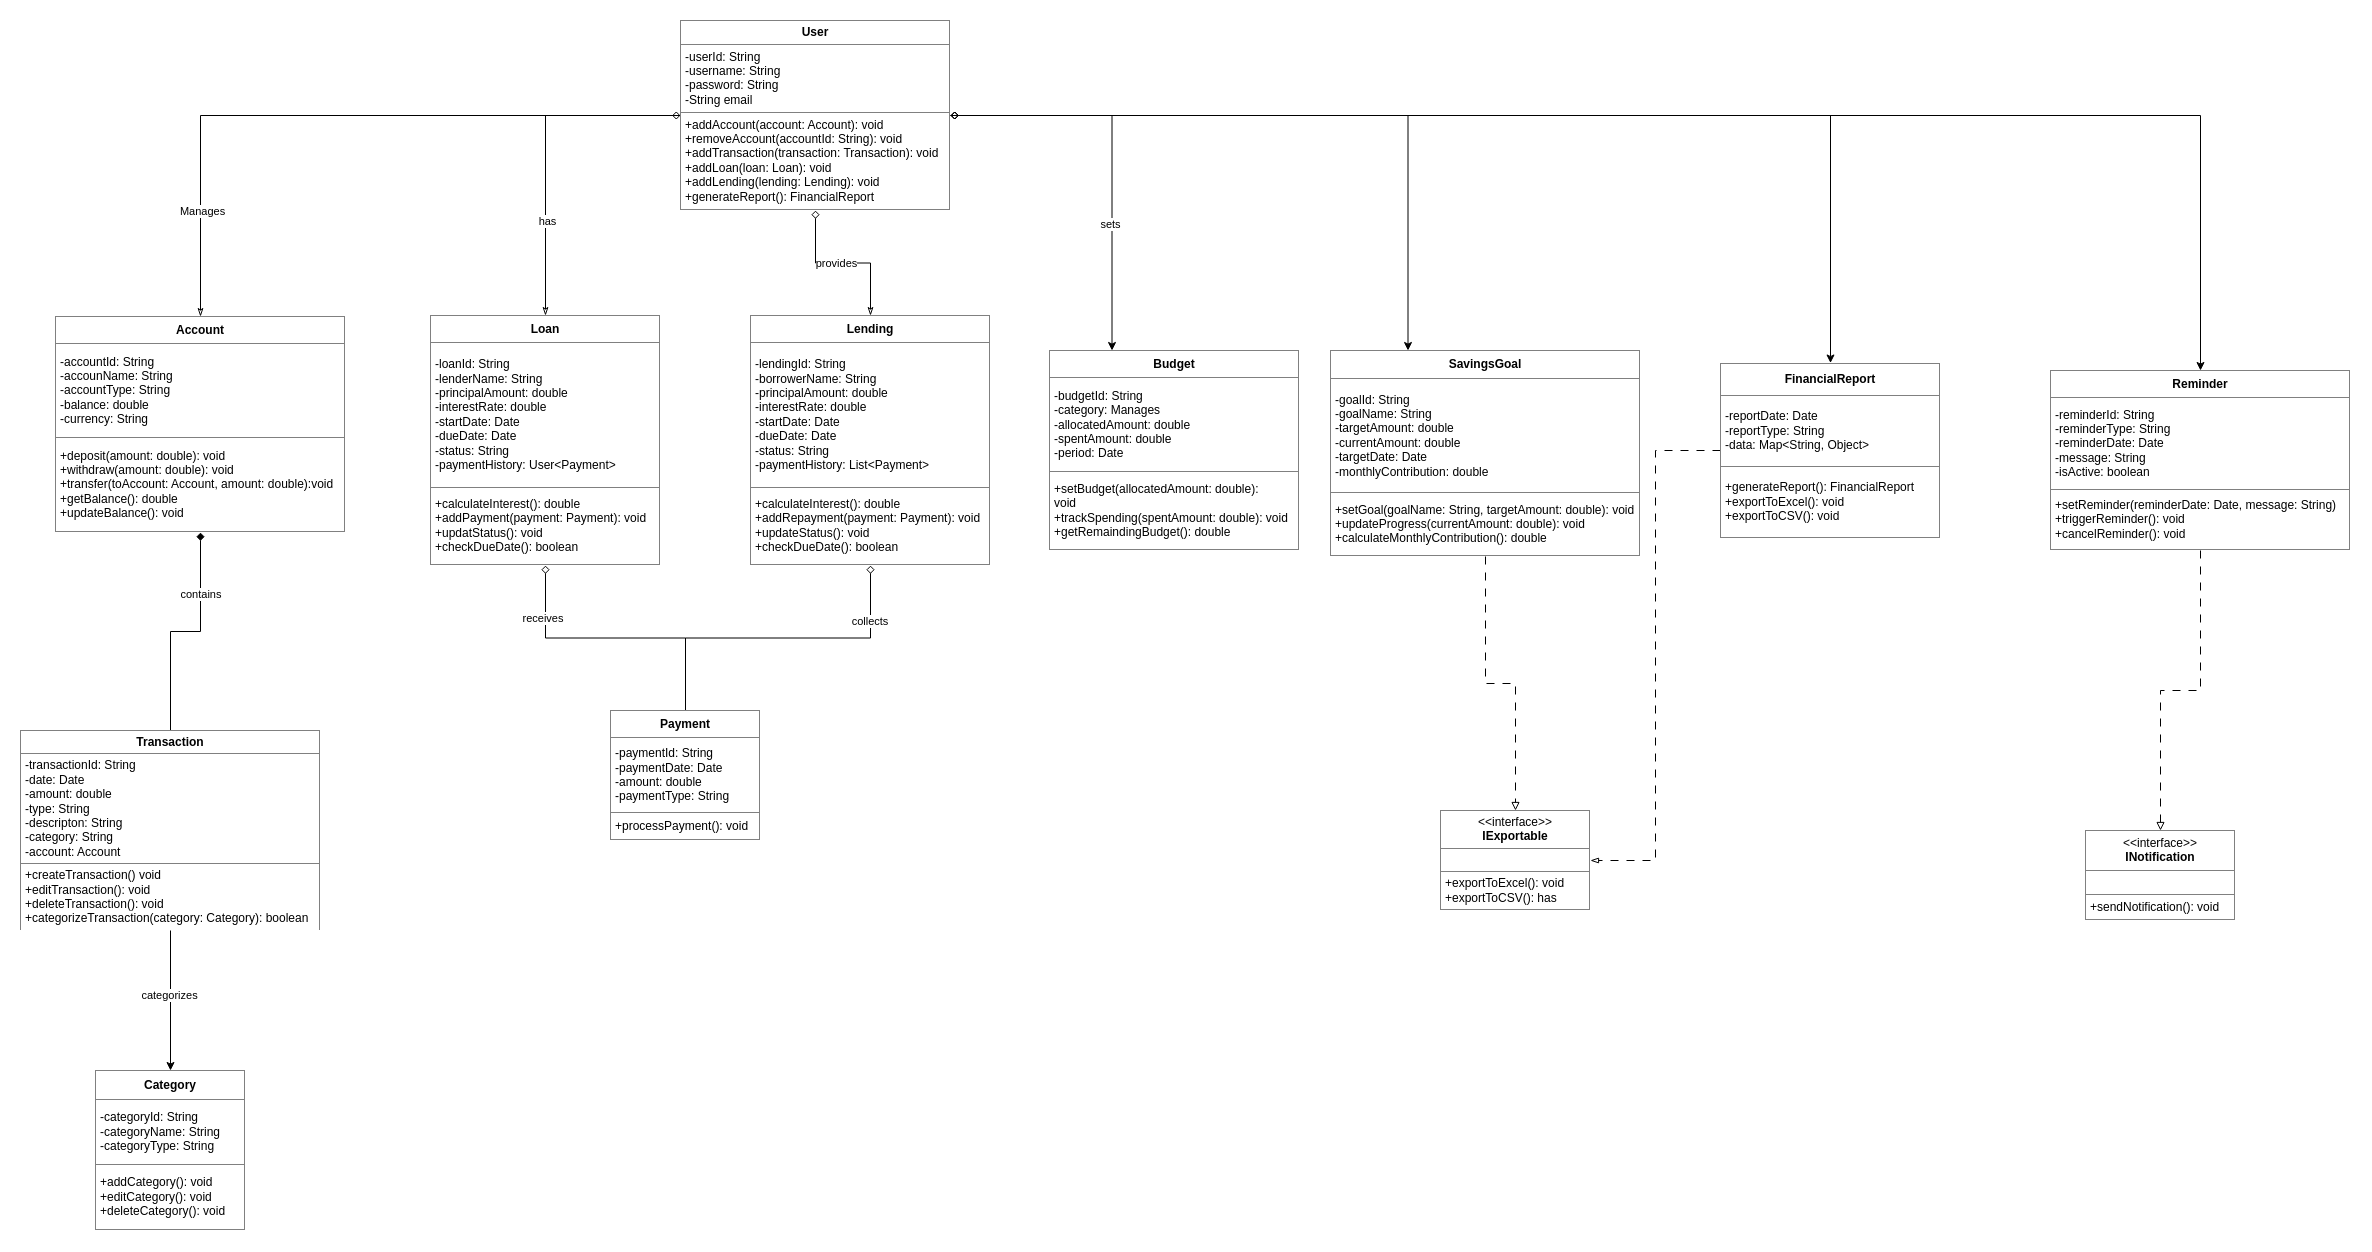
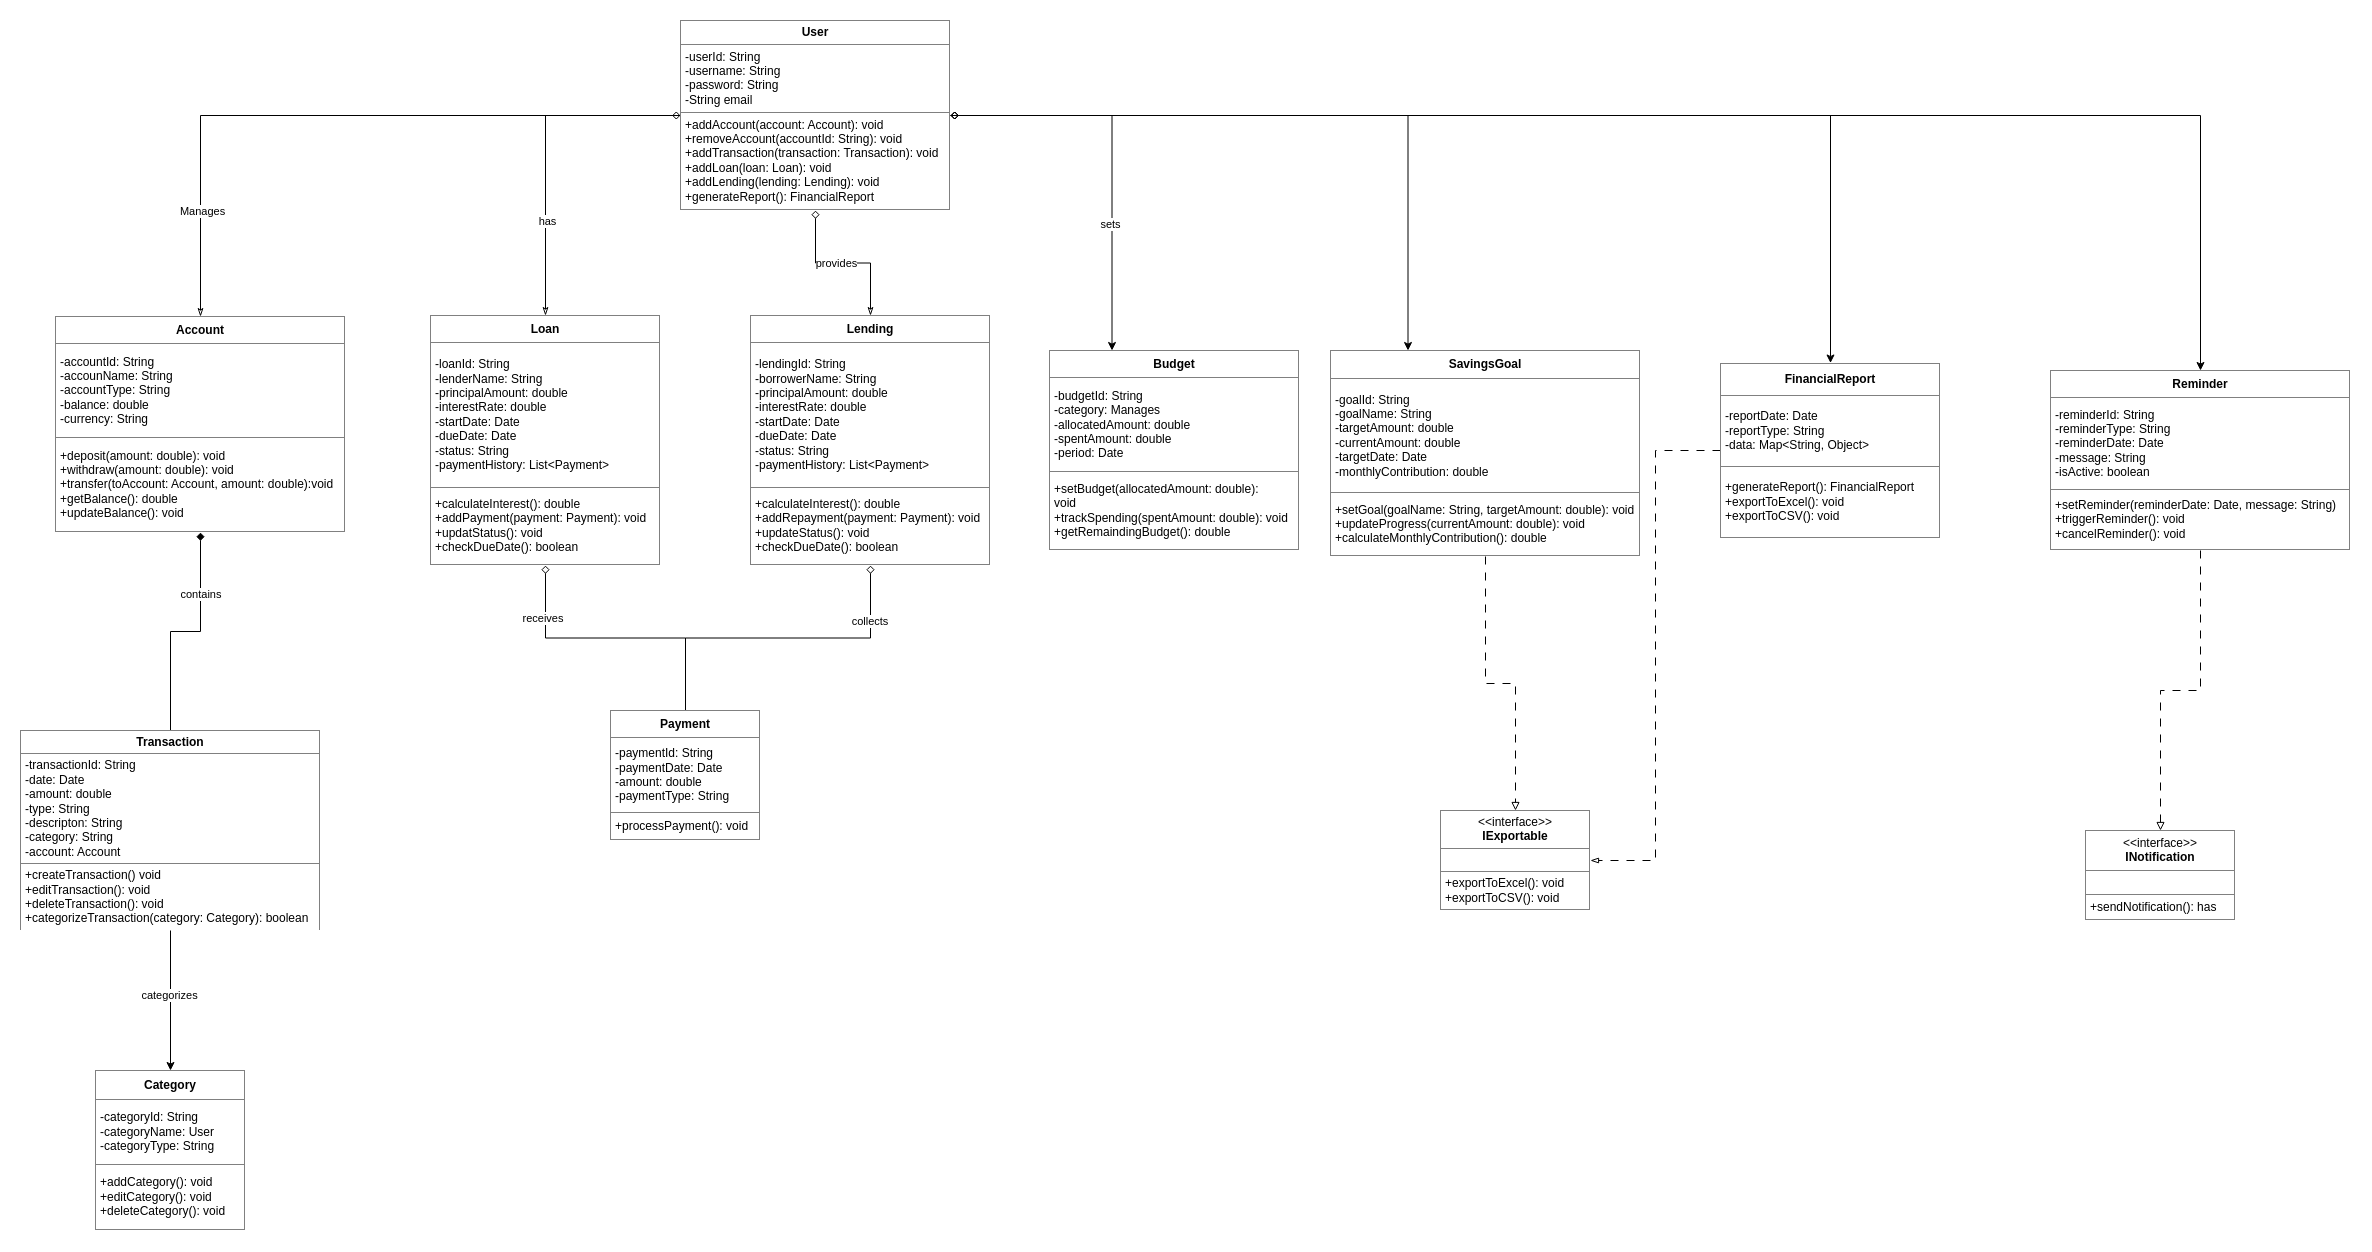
(542, 409) -> (542, 409)
(1508, 839) -> (1508, 839)
(2160, 852) -> (2158, 852)
(167, 1121) -> (167, 1121)
